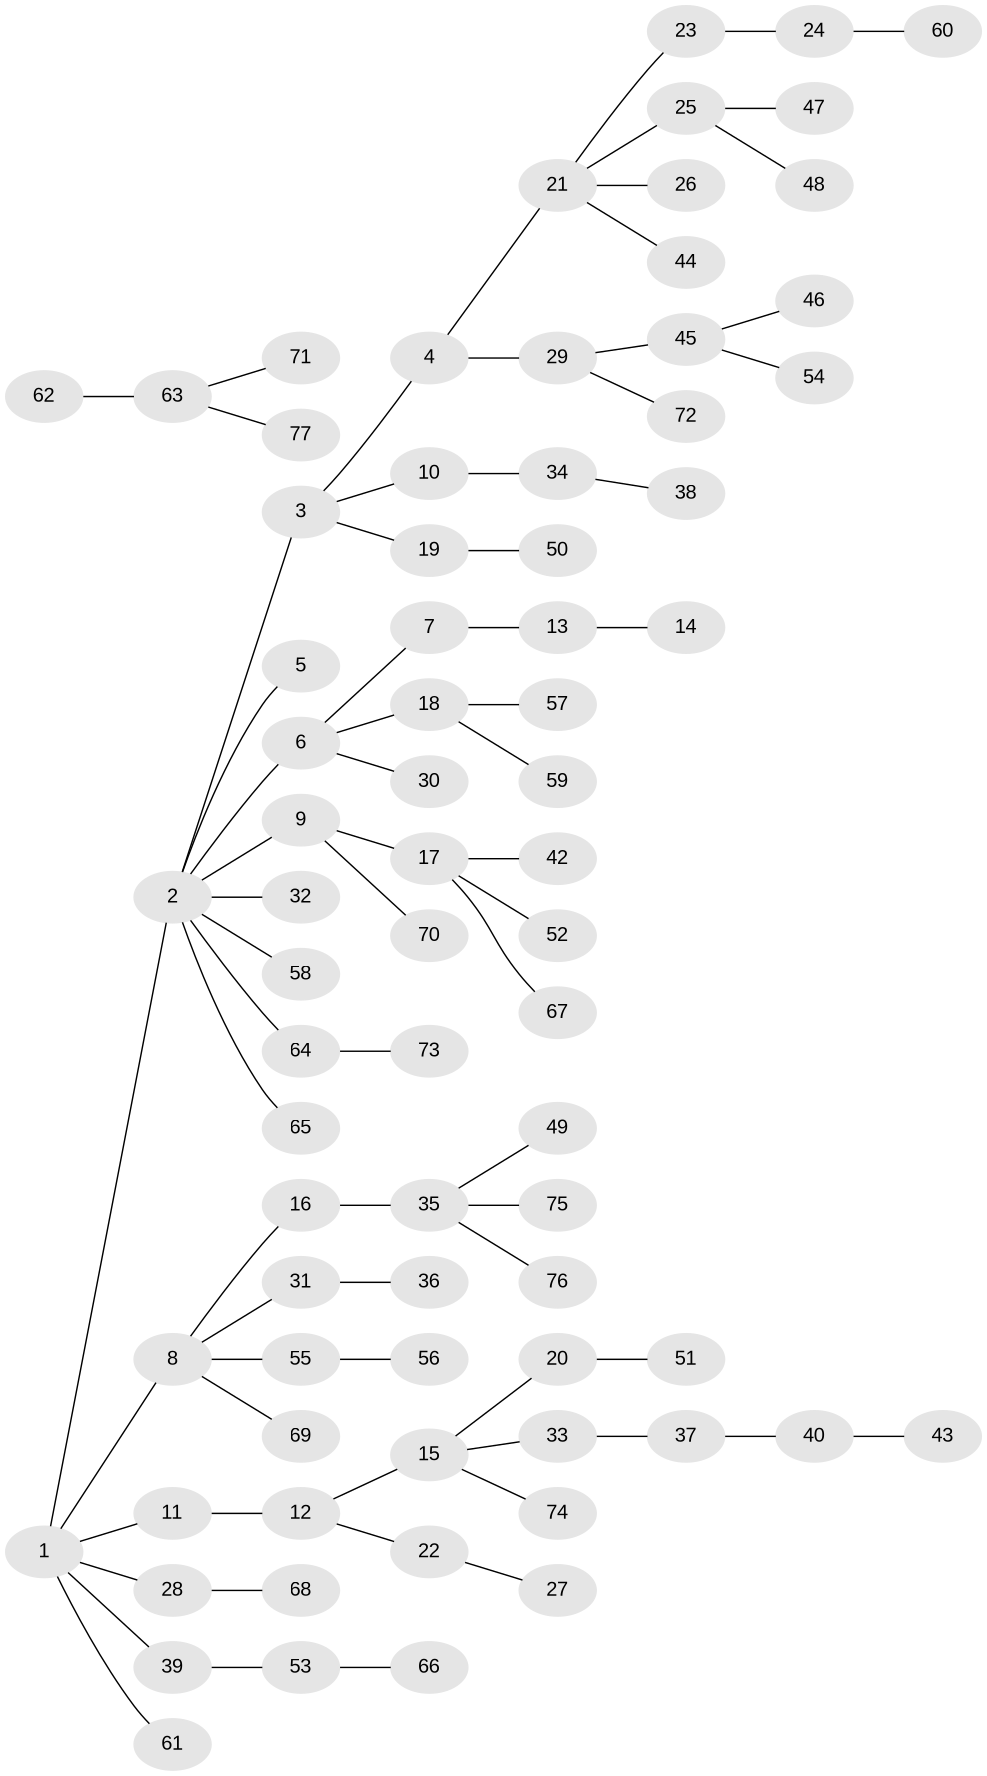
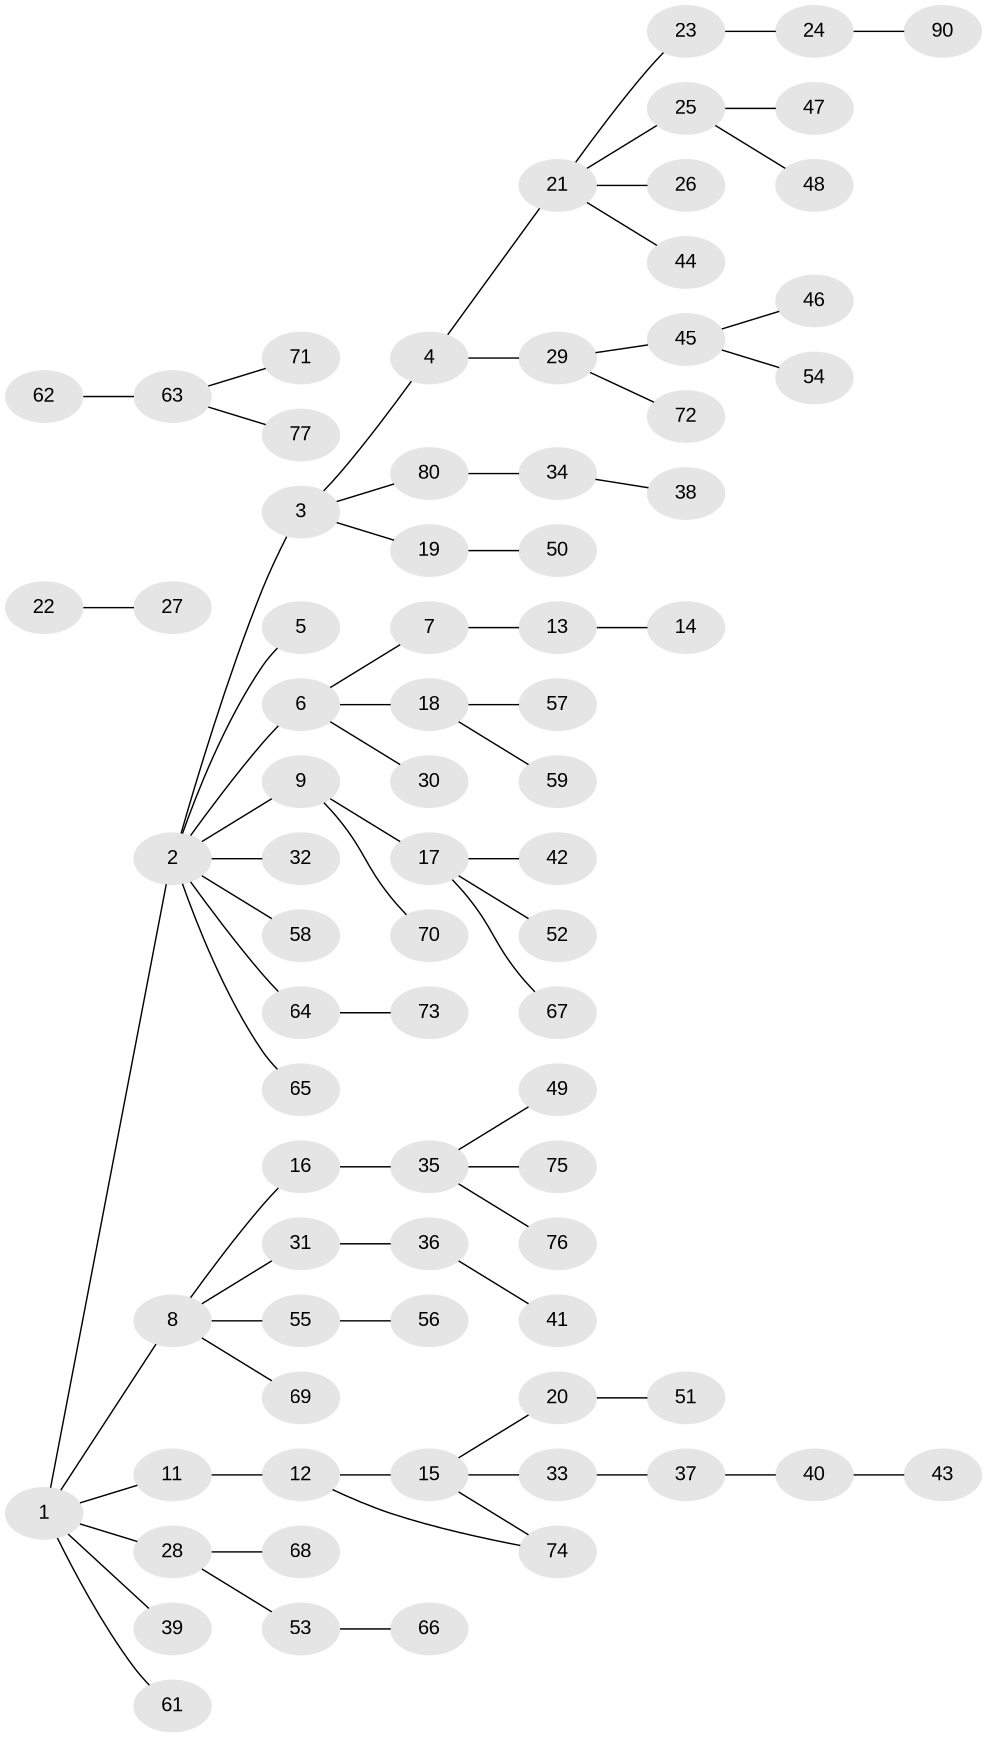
(943, 31) -> (943, 31)
(429, 474) -> (429, 474)
none -> (558, 1321)
(365, 1533) -> (425, 1524)
(237, 1667) -> (237, 1590)
